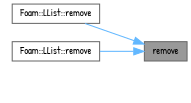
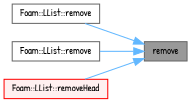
none -> (56, 89)
